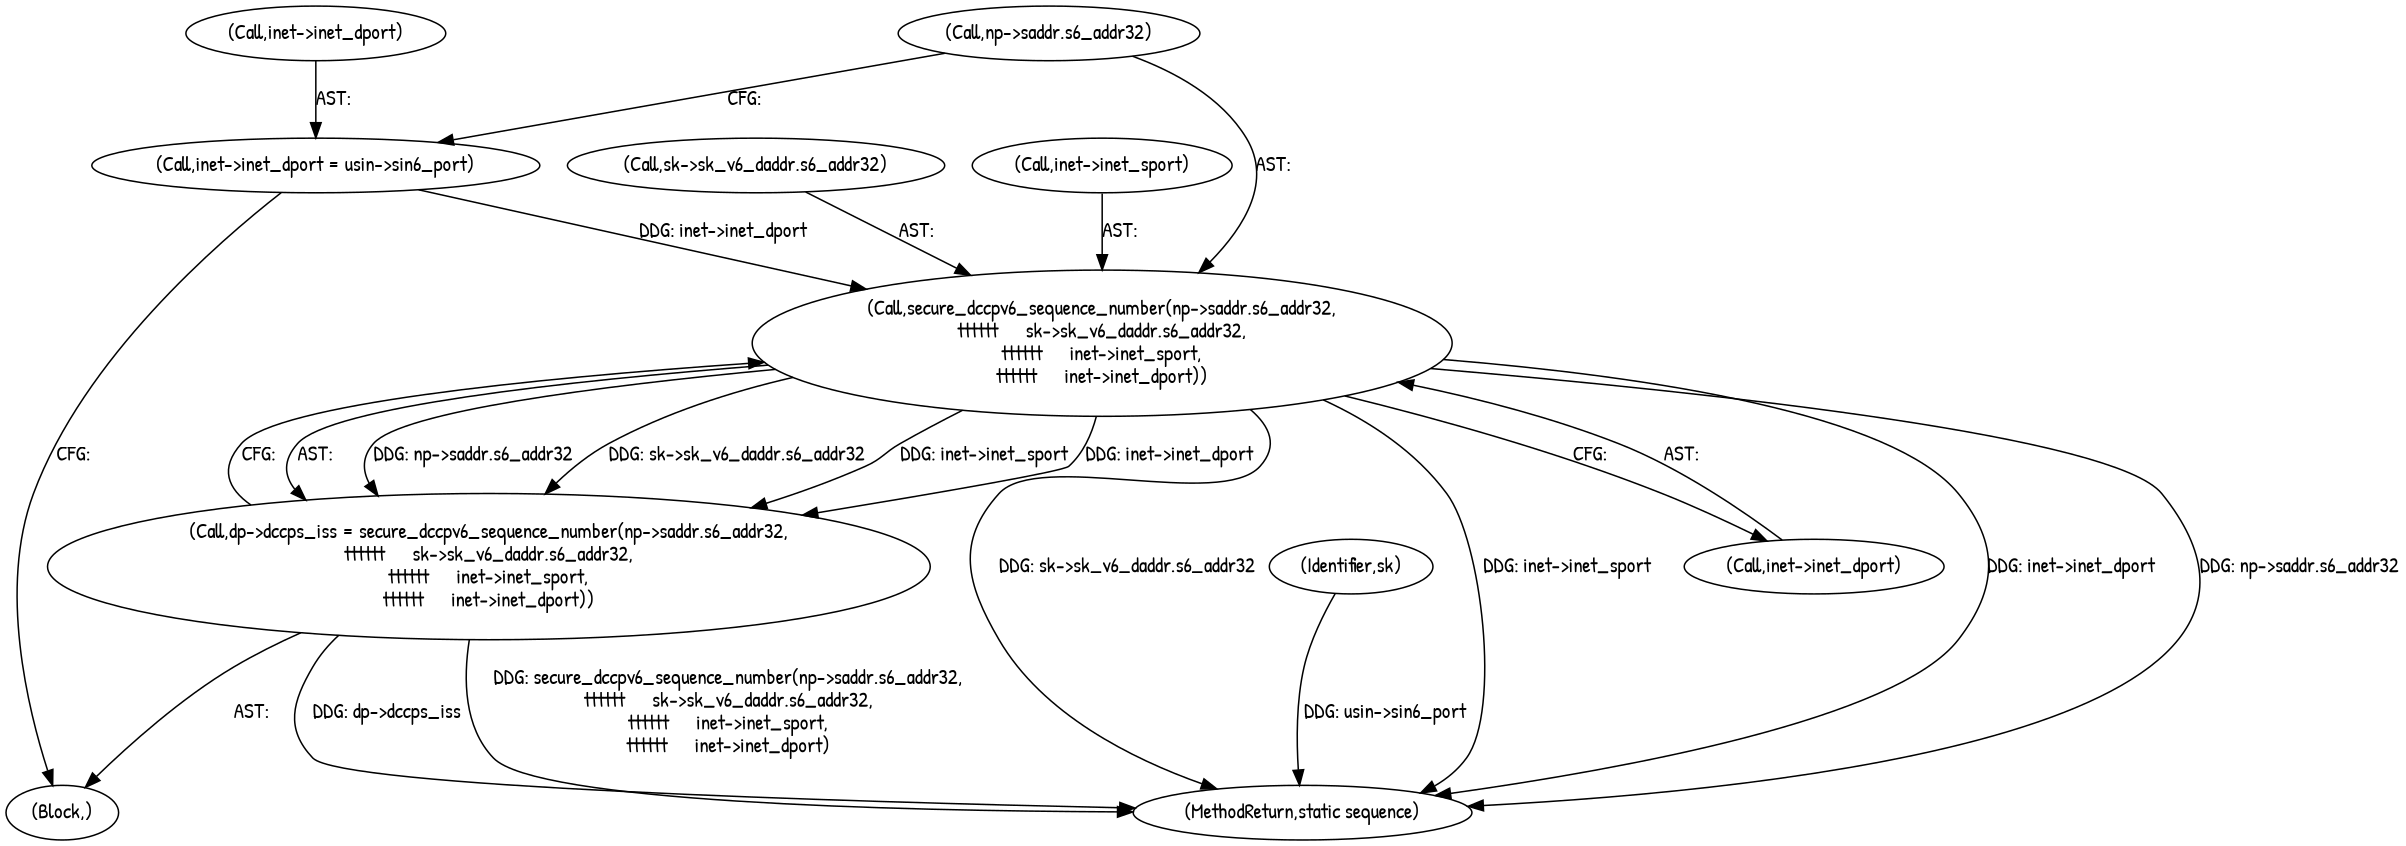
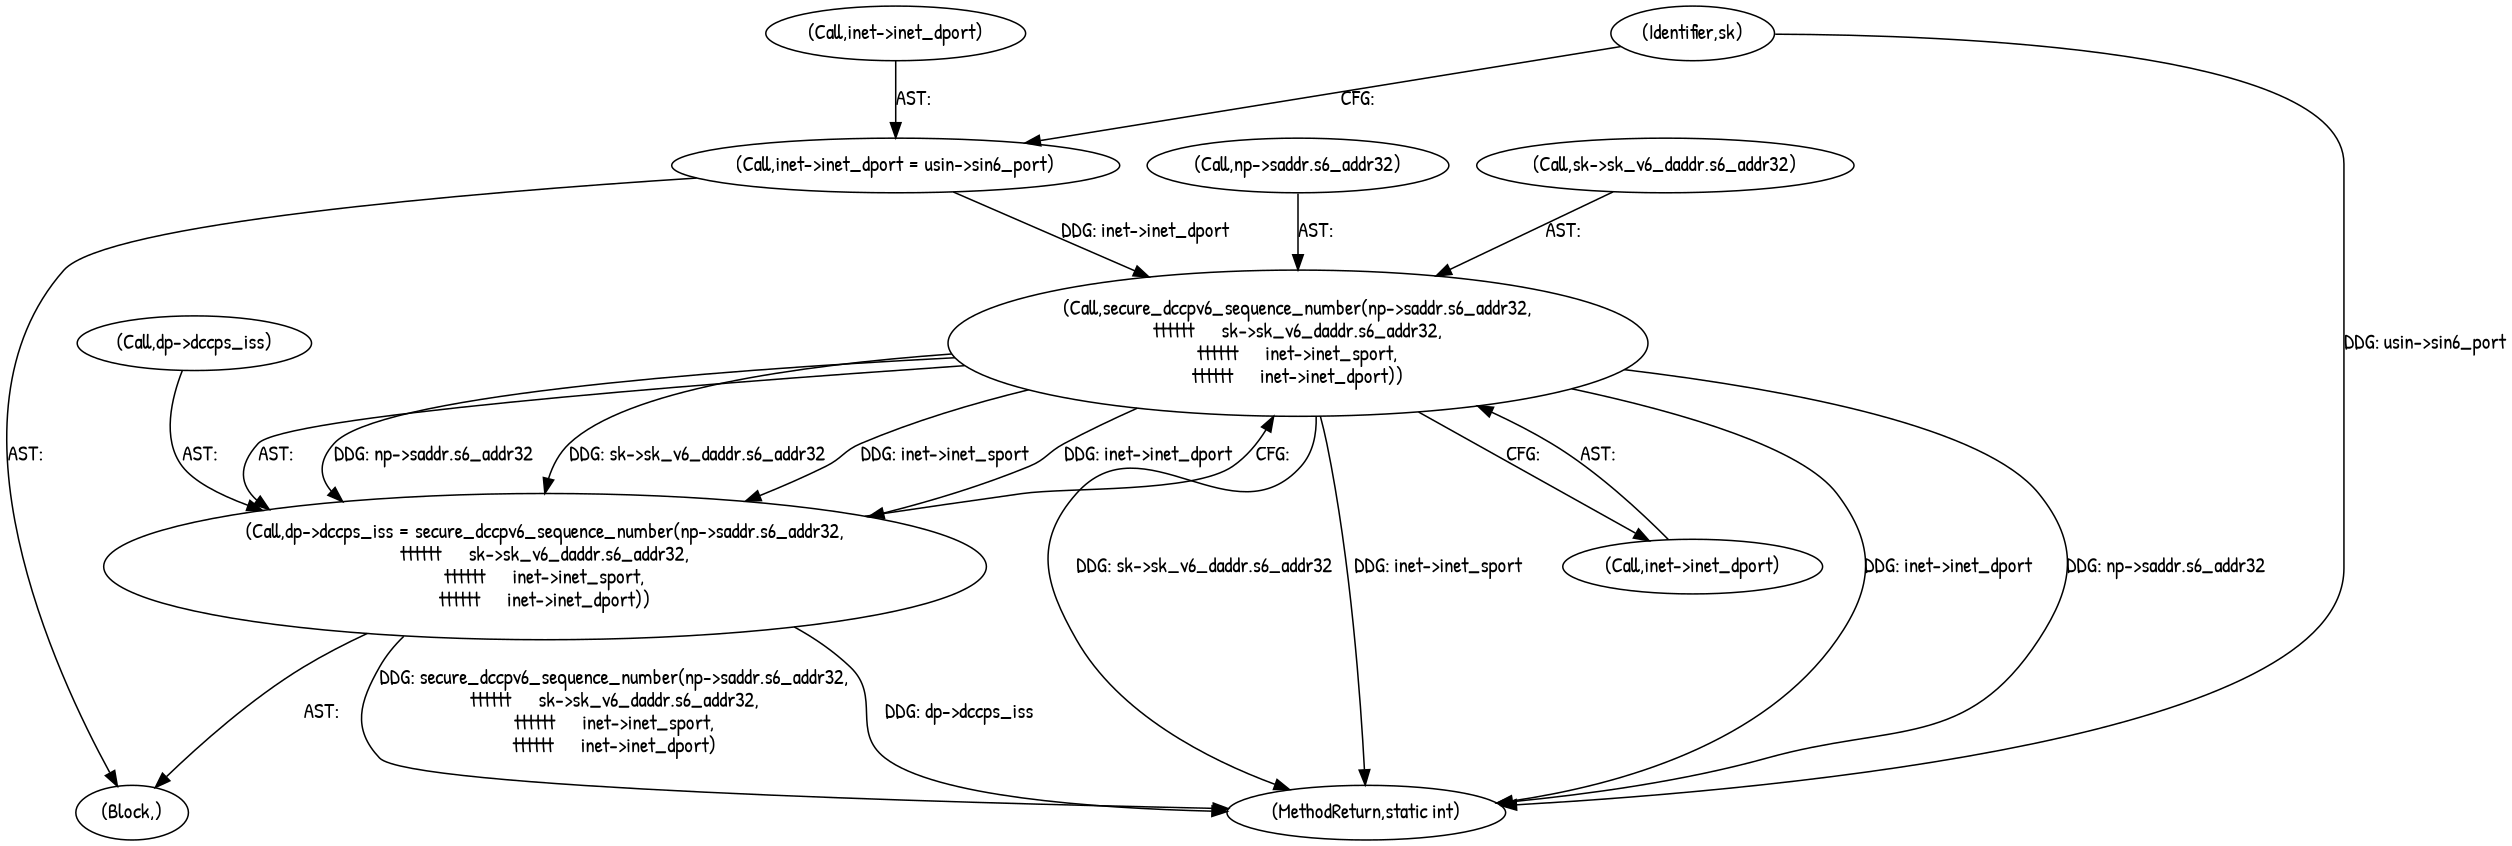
(699, 97) -> (1330, 94)
(1102, 165) -> none
none -> (194, 343)
(76, 455) -> (28, 455)
(1303, 813) -> (1366, 813)
